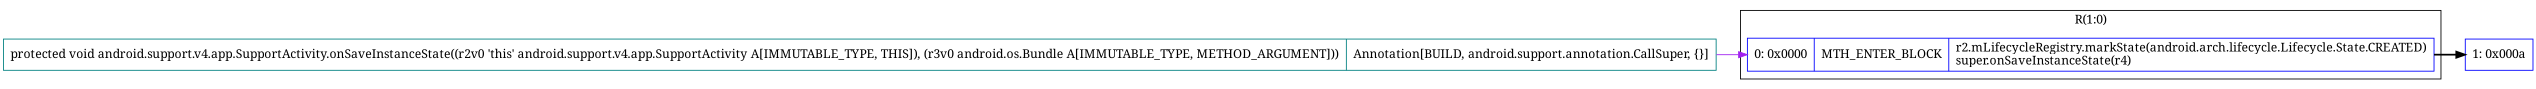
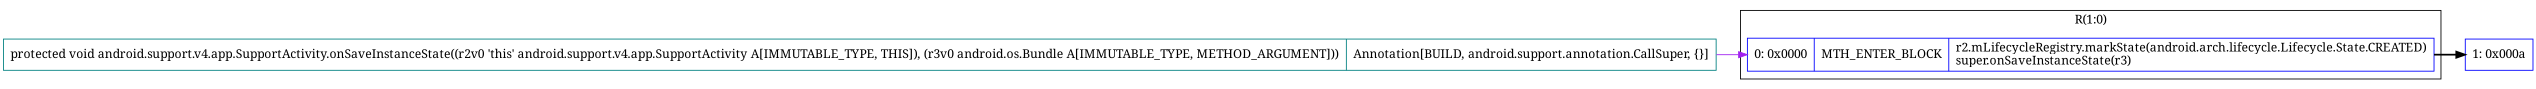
(2043, 61) -> (2043, 61)
